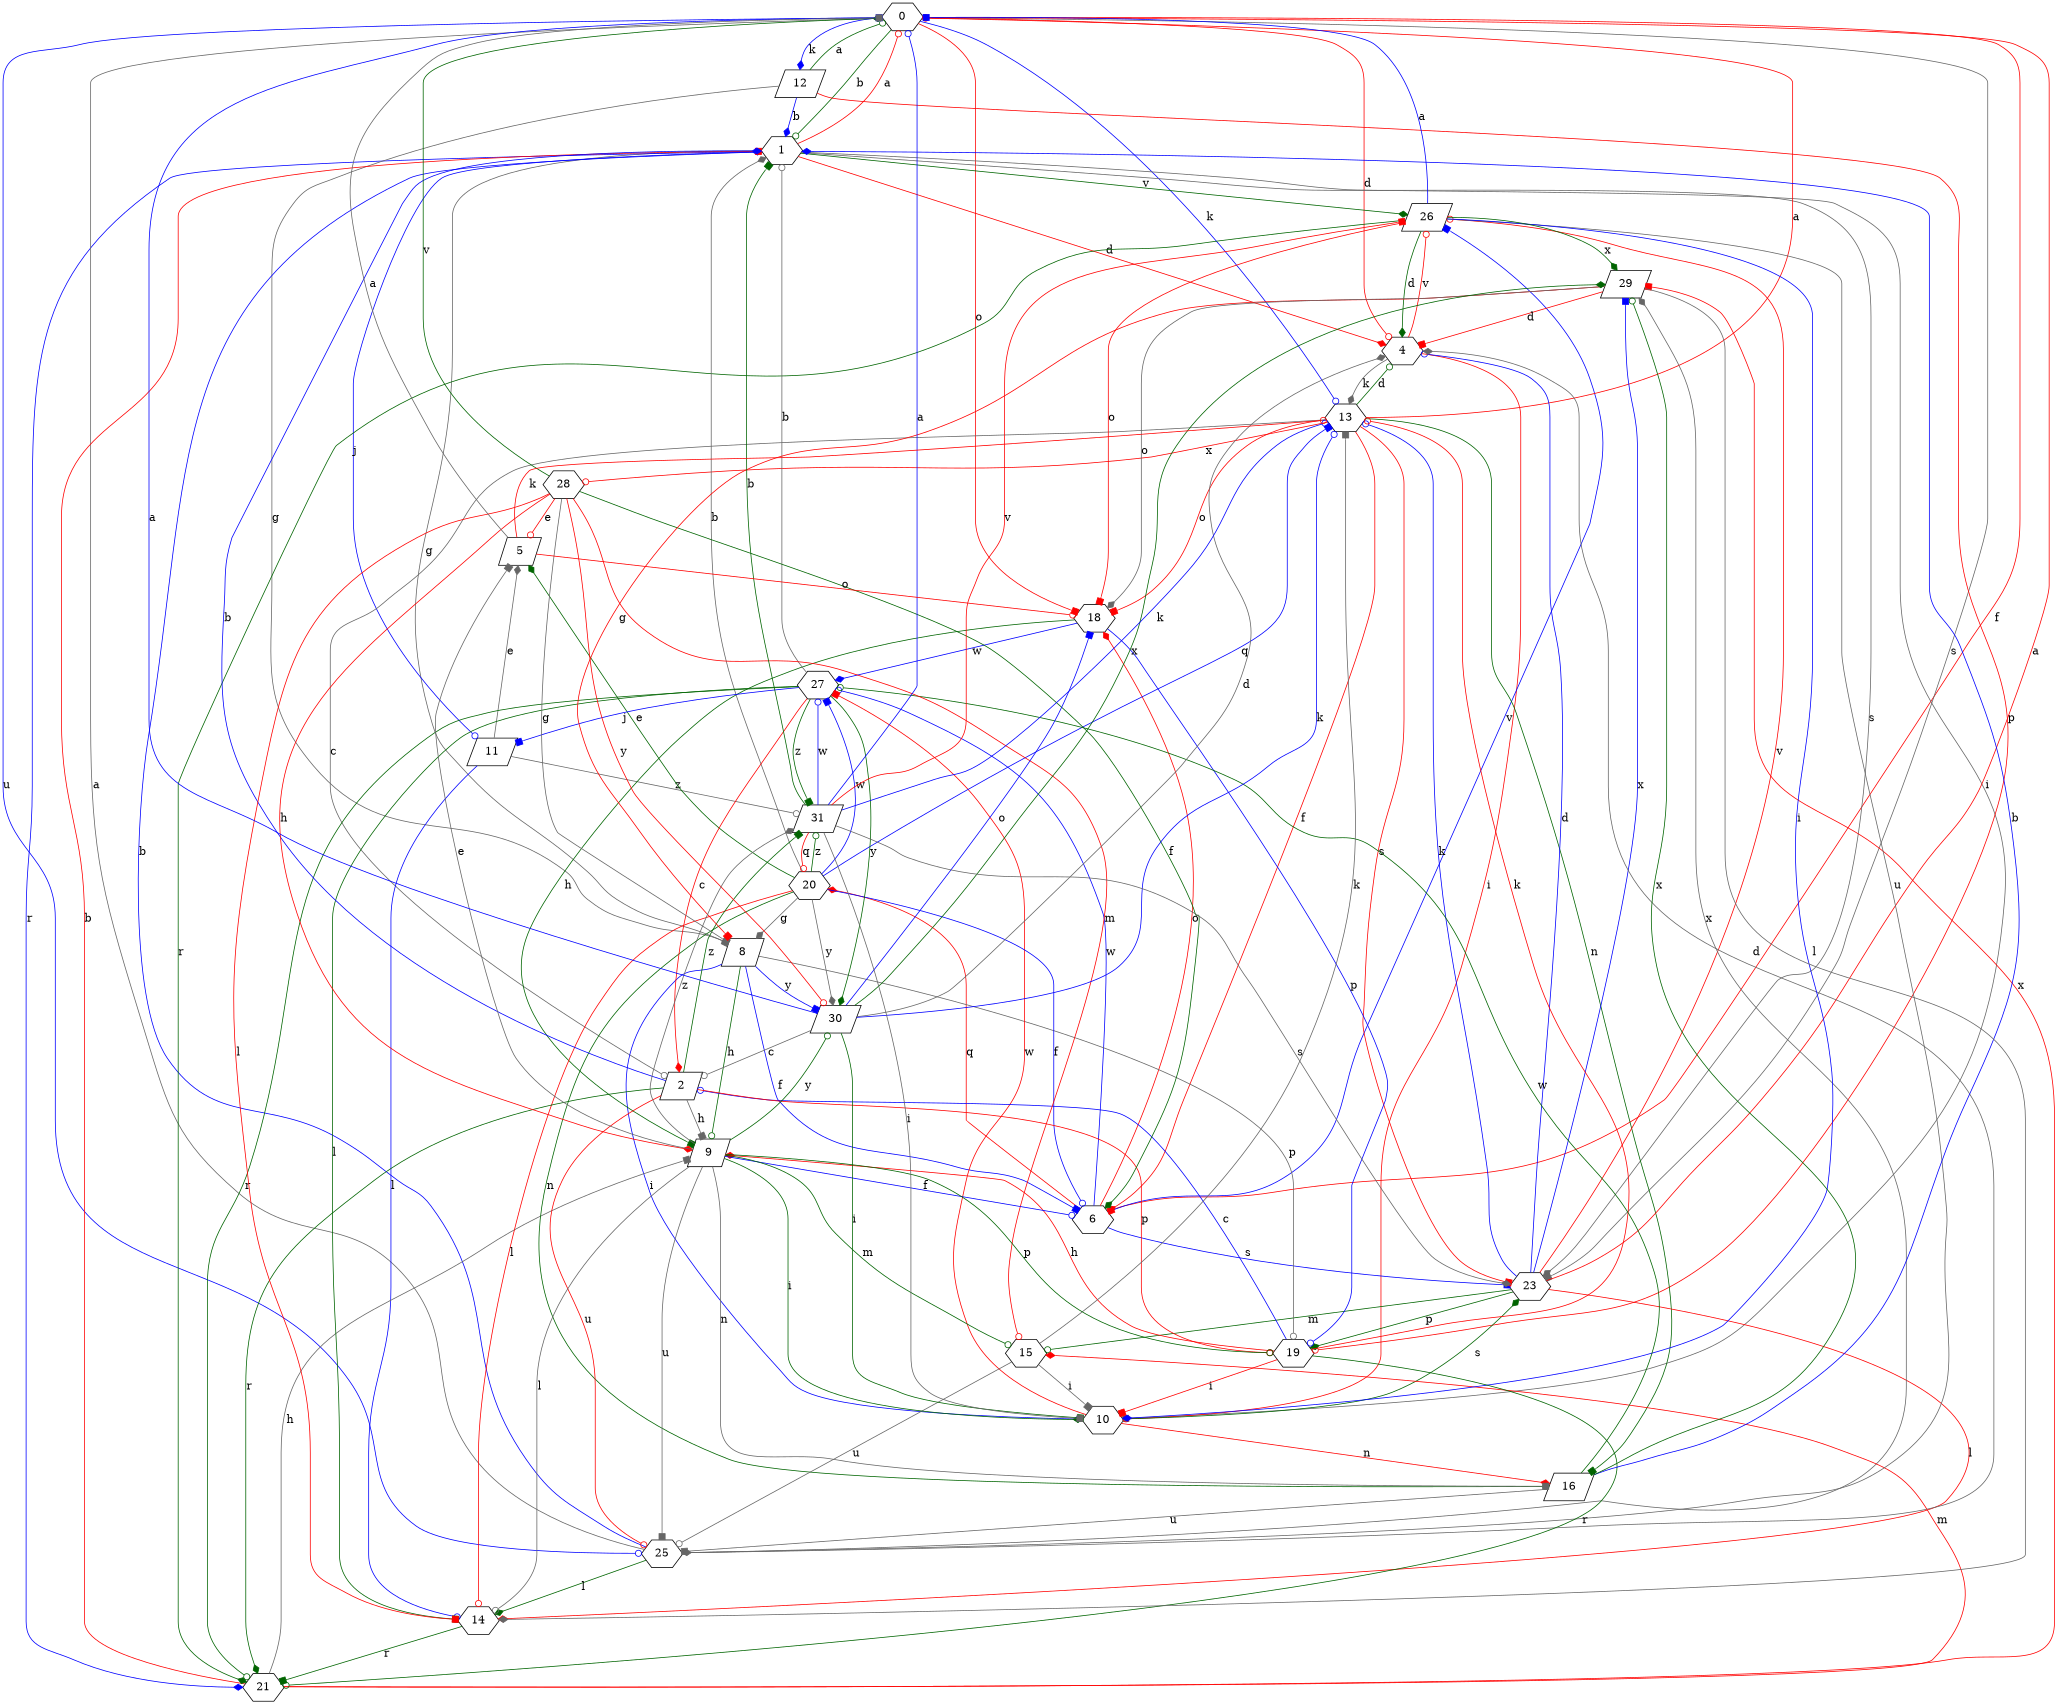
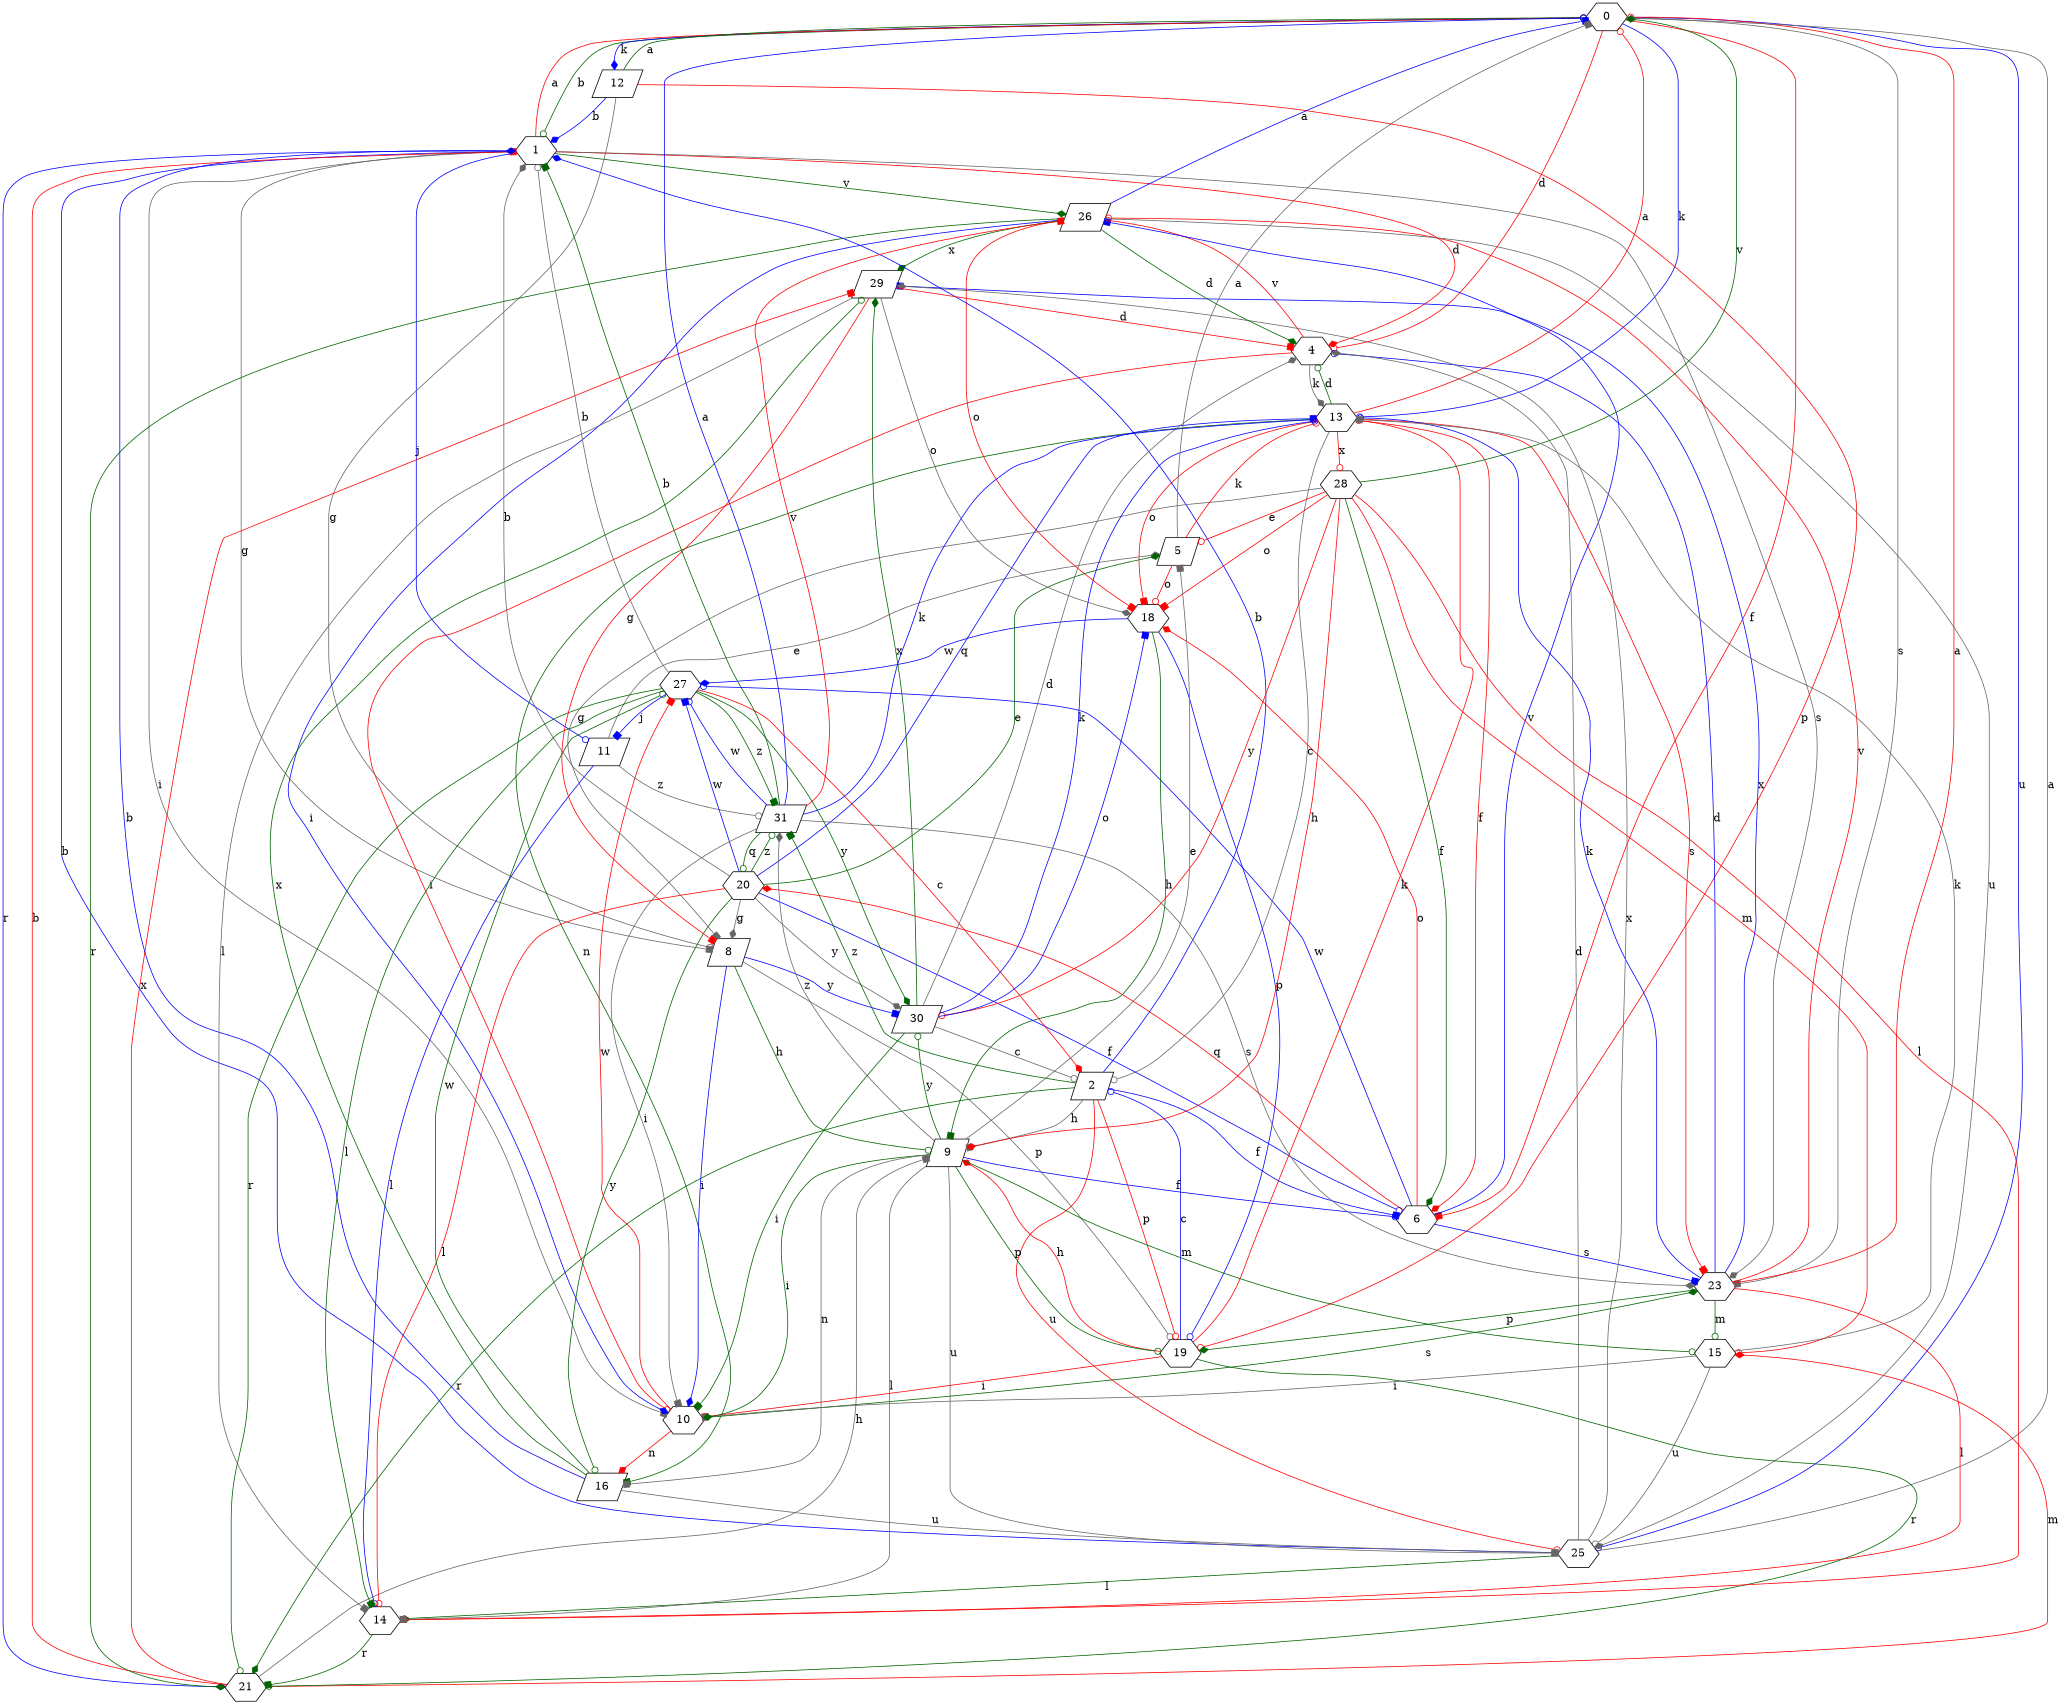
(975, 311) -> (1248, 549)
(149, 447) -> none
(802, 848) -> (748, 847)
(843, 1144) -> (1245, 1159)
(551, 1186) -> (613, 1186)
(539, 1367) -> (853, 1578)
(2007, 1559) -> (237, 817)
